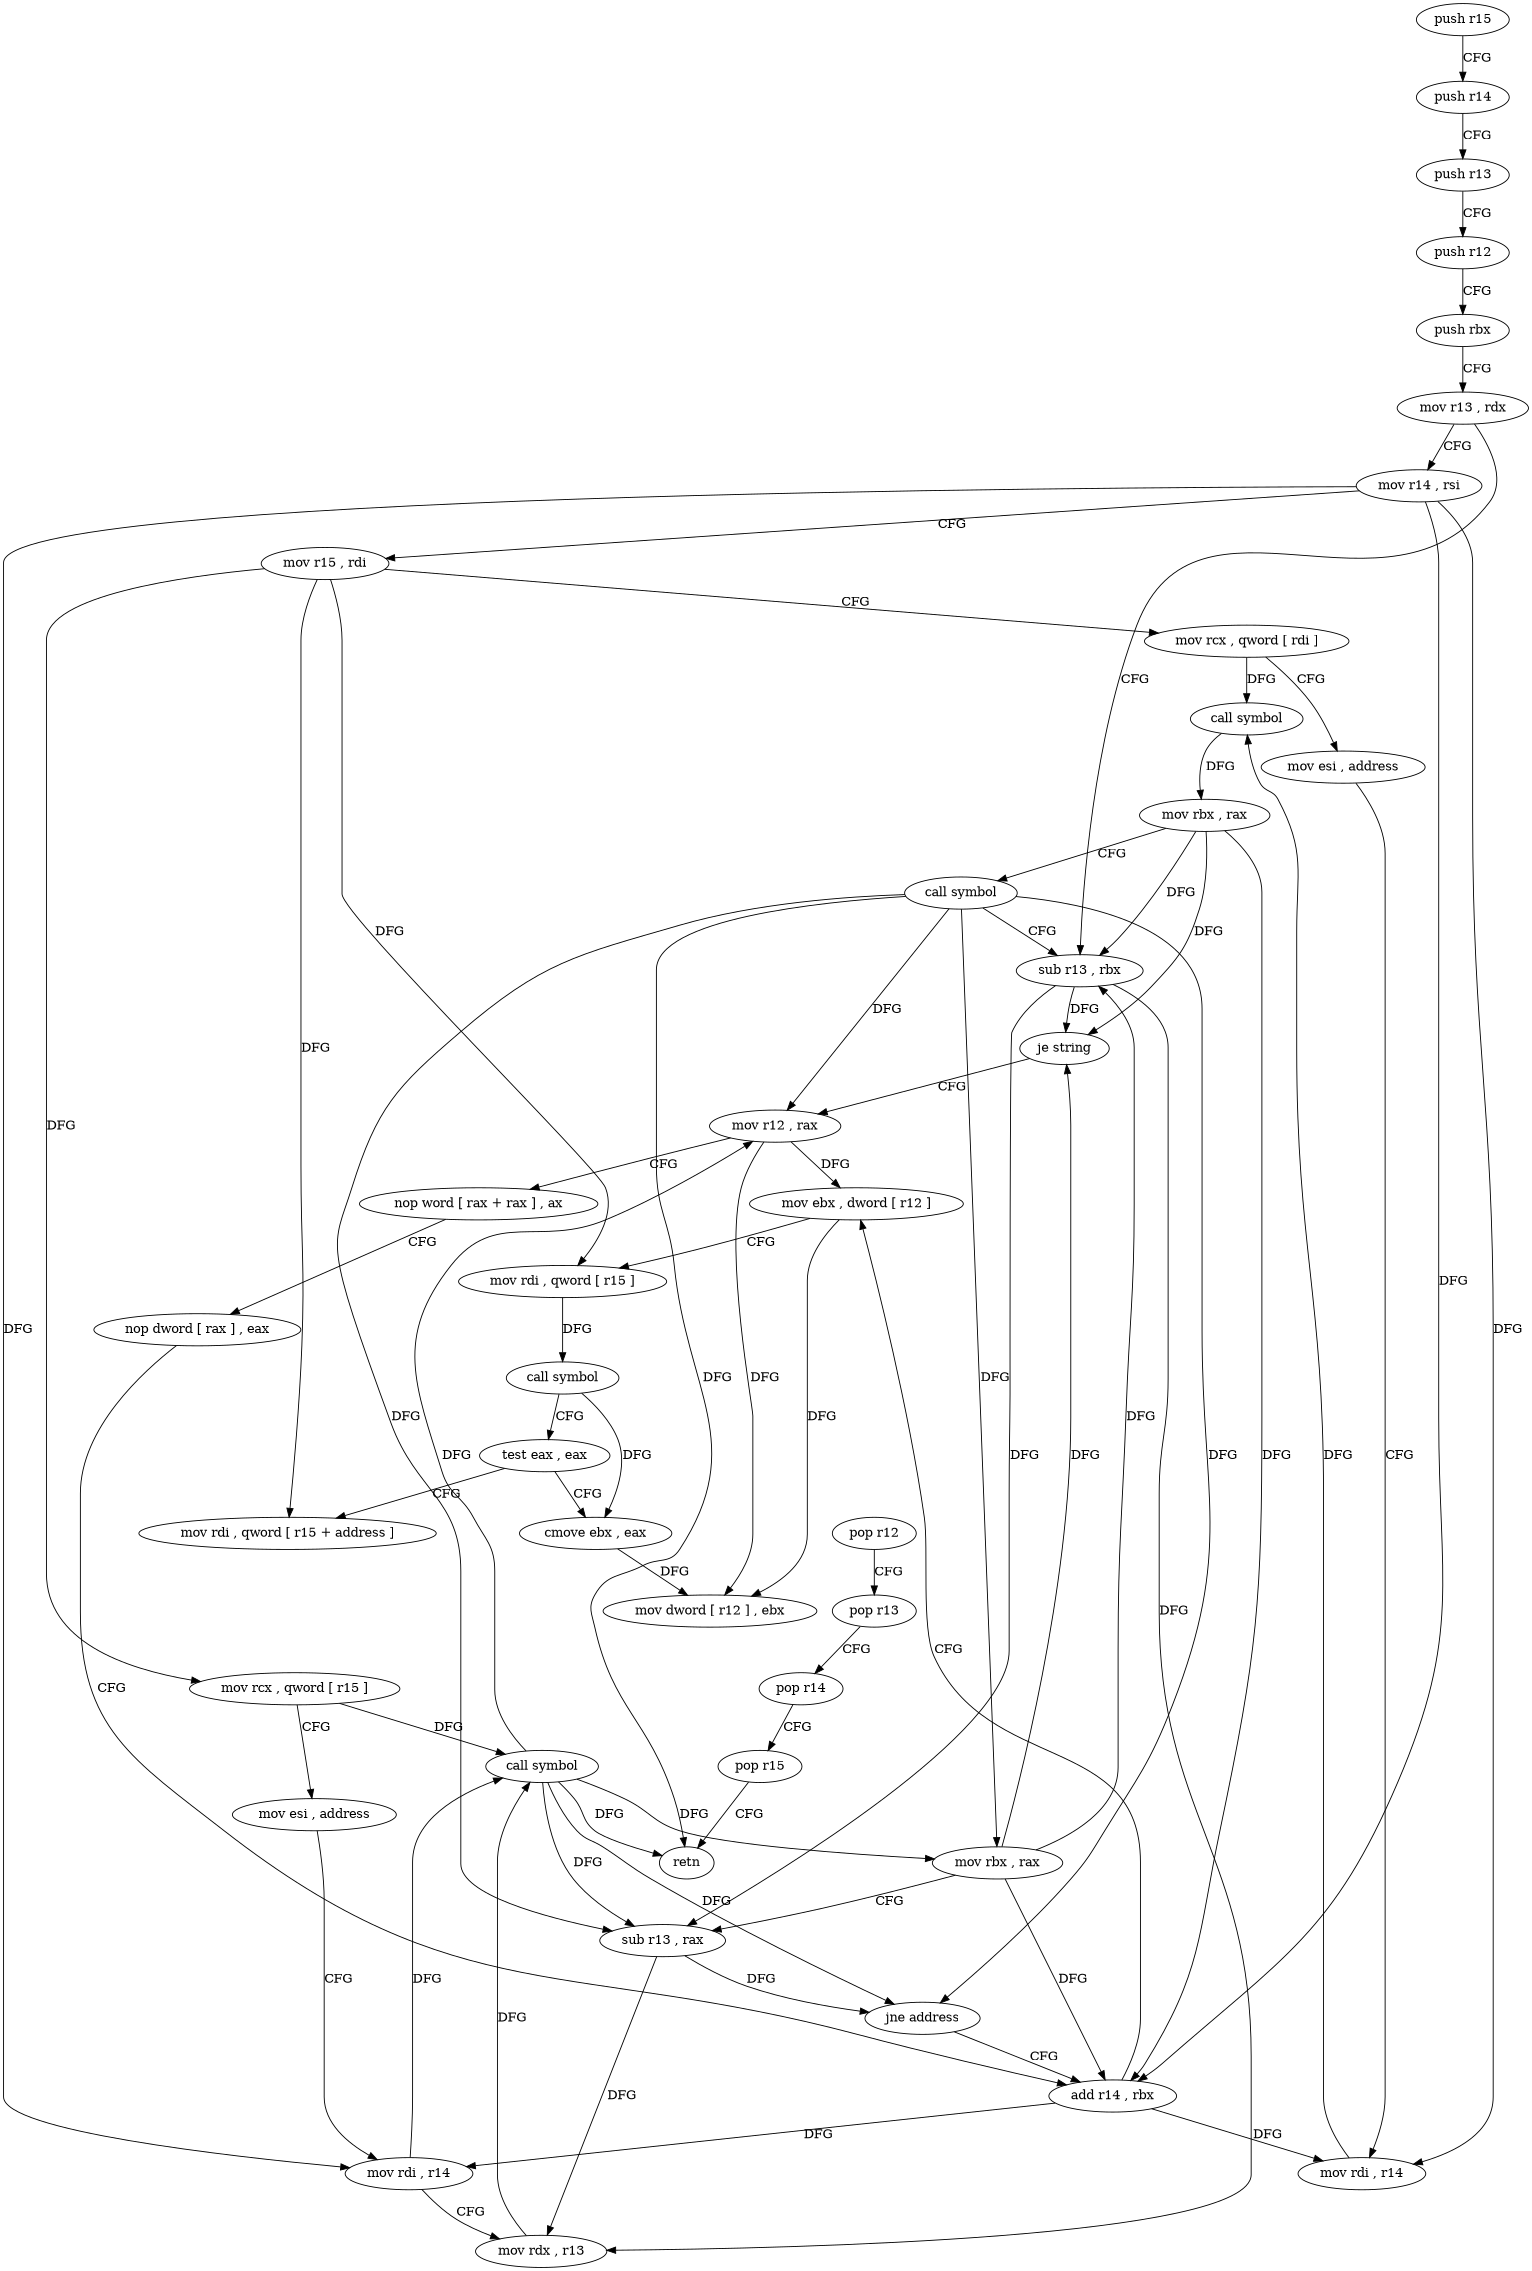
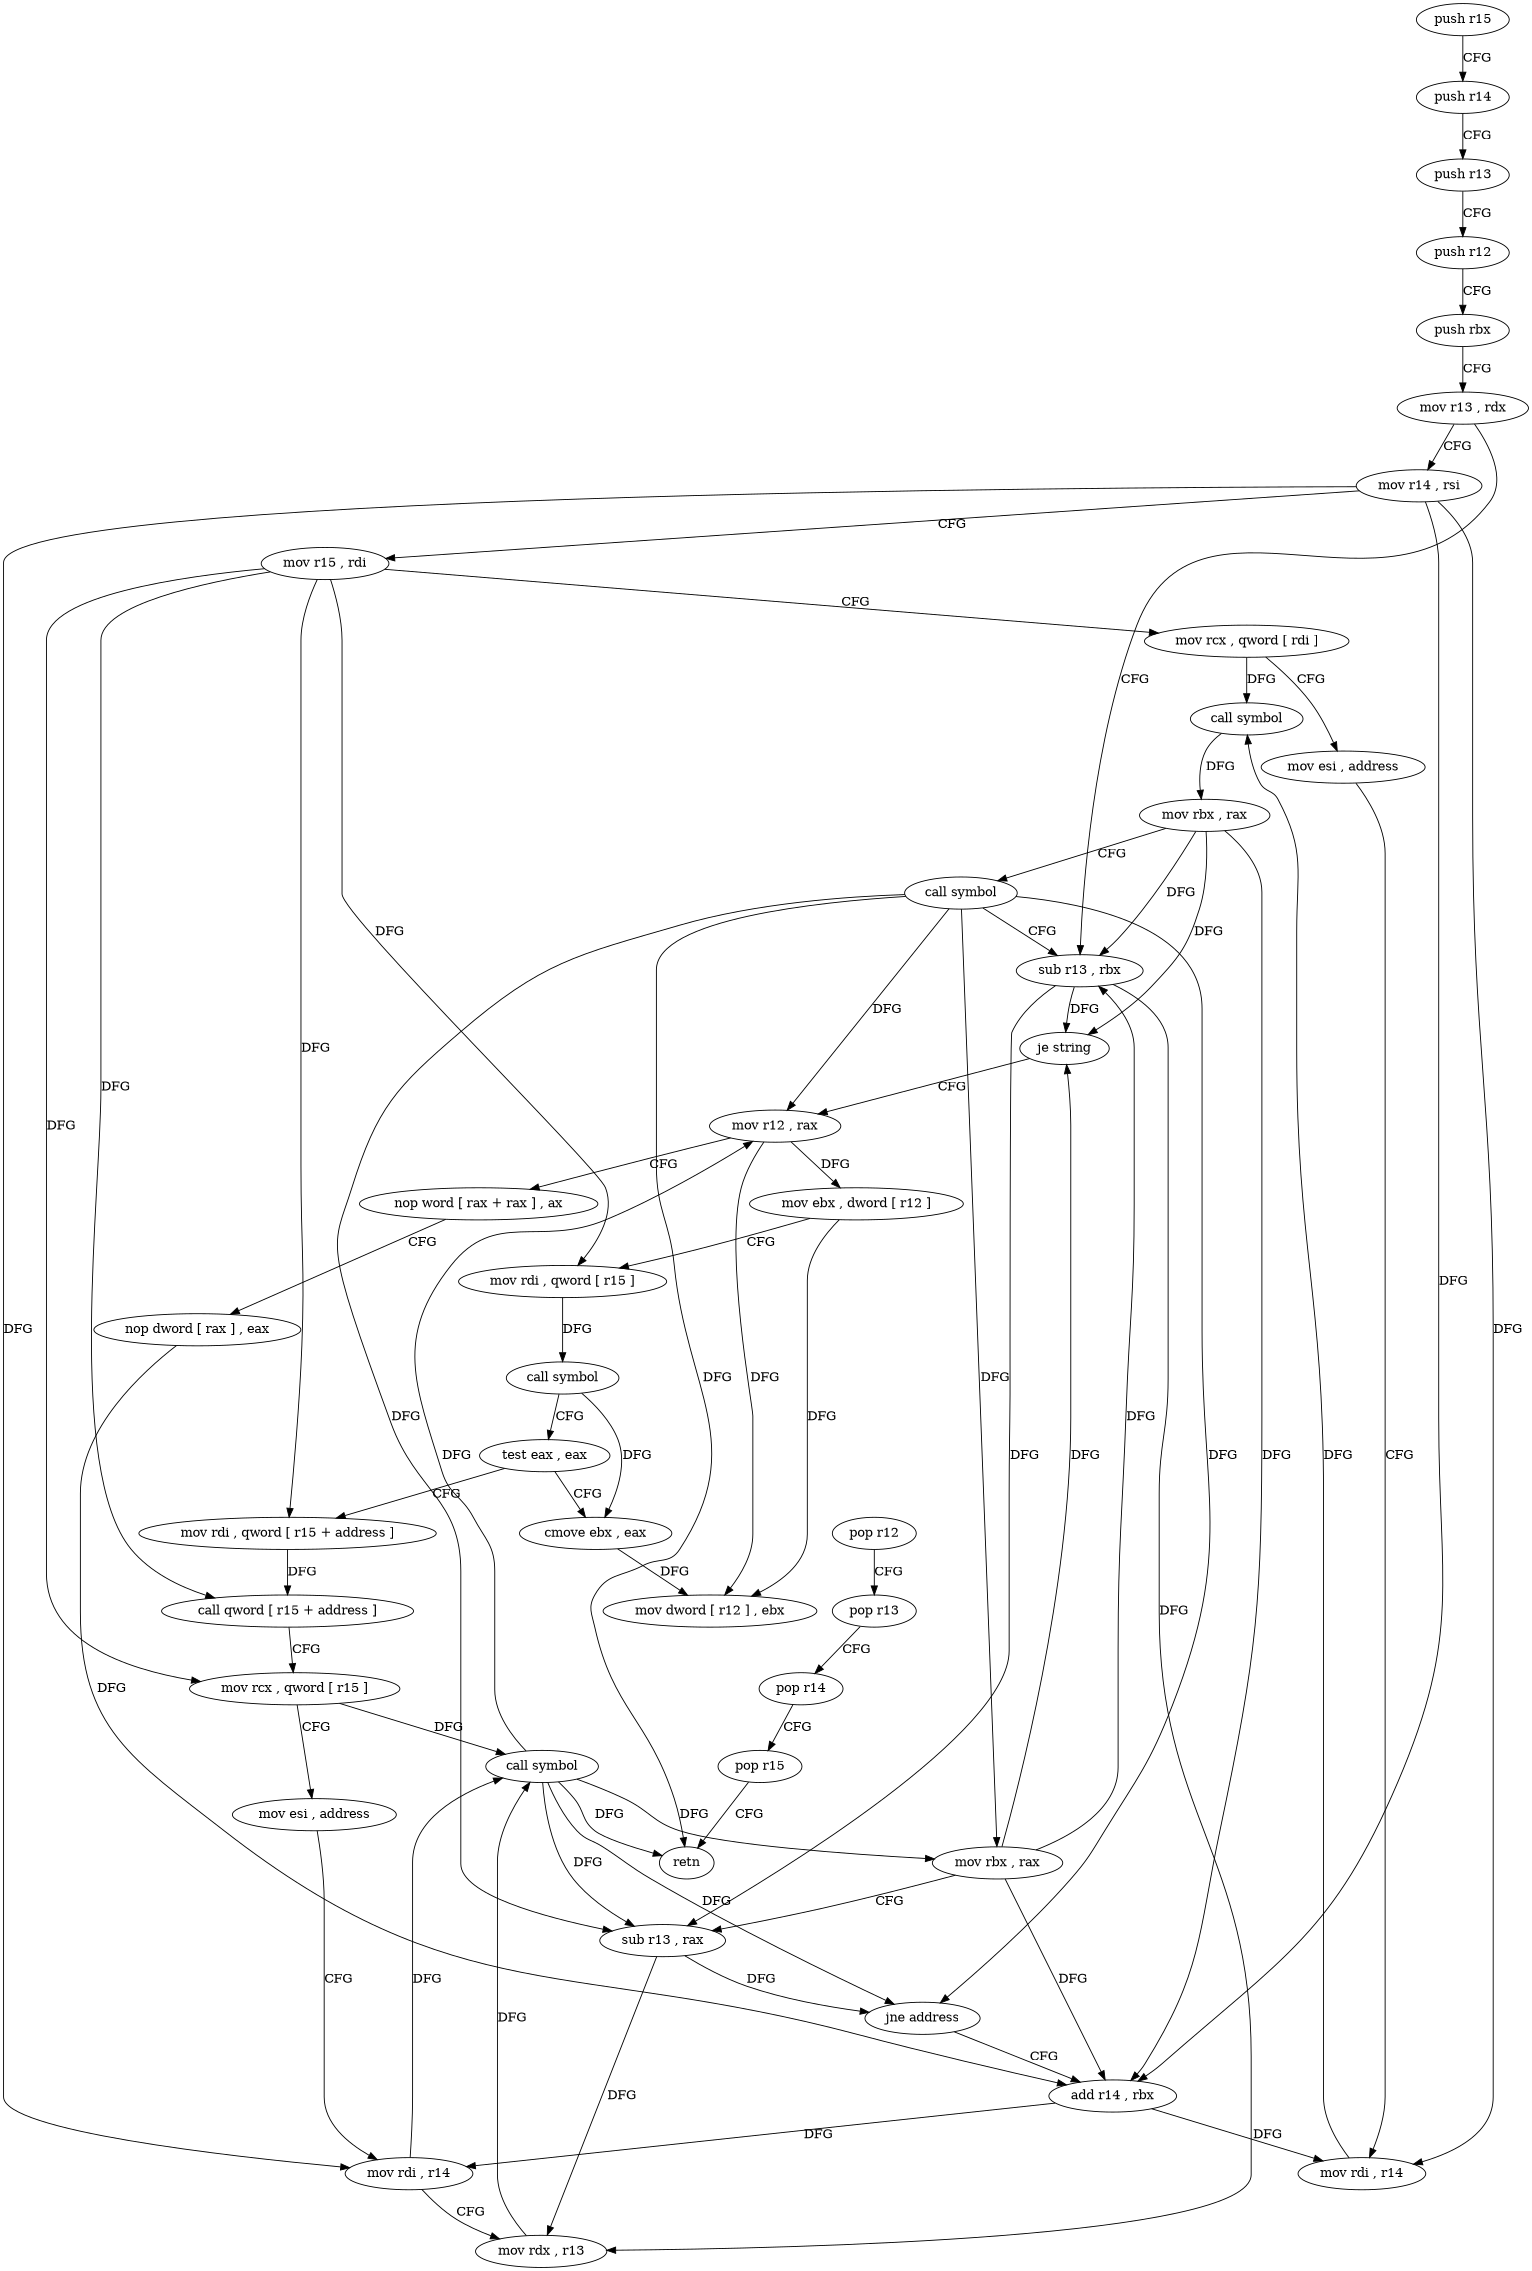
none -> (288, 1611)
(112, 1689) -> (112, 1689)
(960, 1695) -> none
